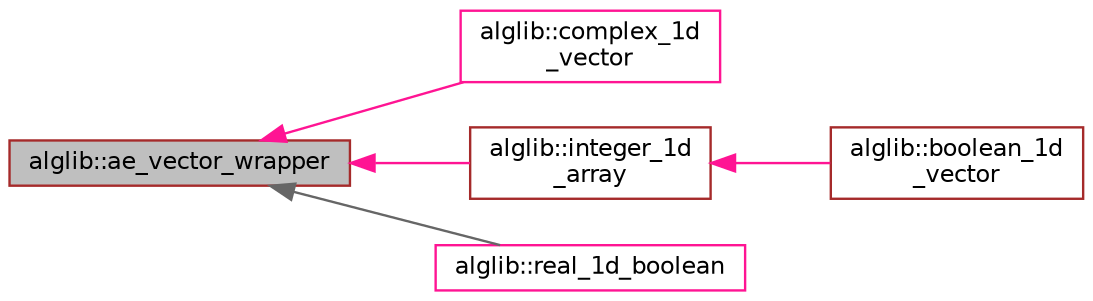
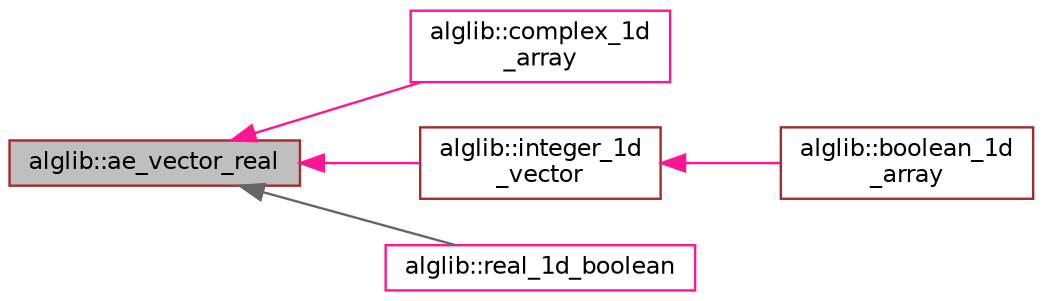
(590, 46) -> (540, 46)
(180, 163) -> (155, 163)
(590, 163) -> (540, 163)
(957, 163) -> (907, 163)
